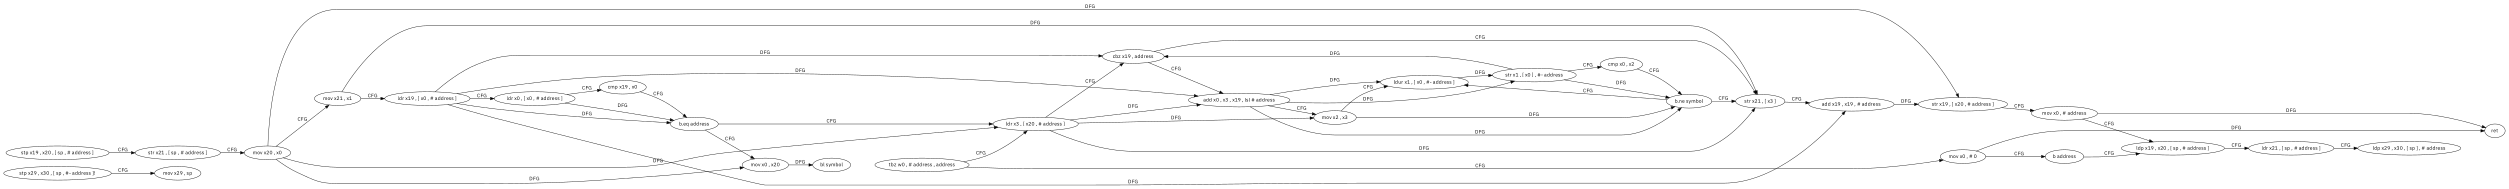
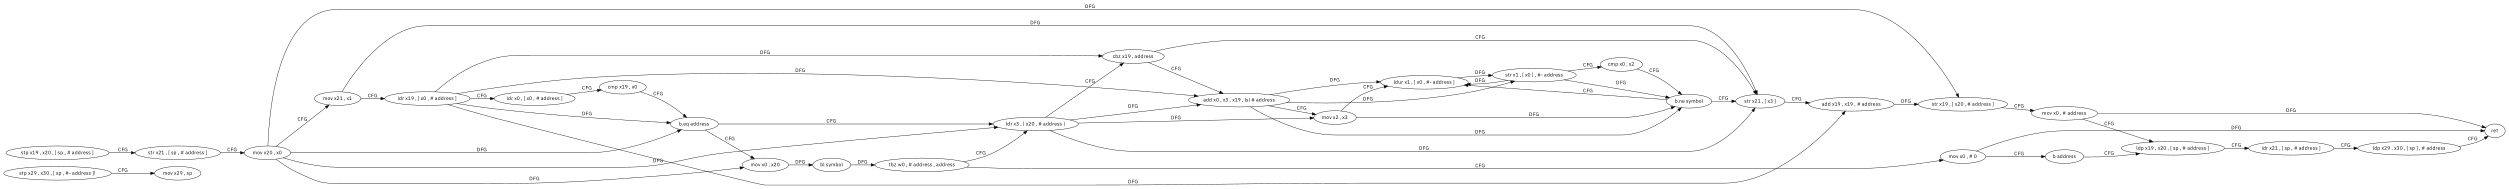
(1341, 56) -> (1489, 83)
(618, 111) -> (486, 153)
none -> (2472, 144)
none -> (861, 165)
